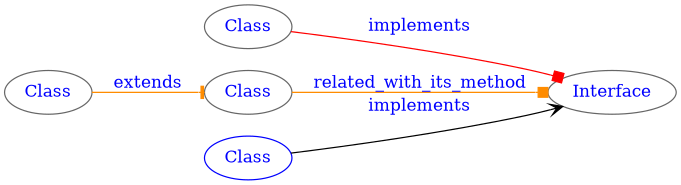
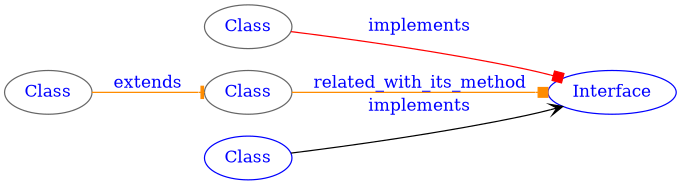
(612, 92) -> (612, 92)
